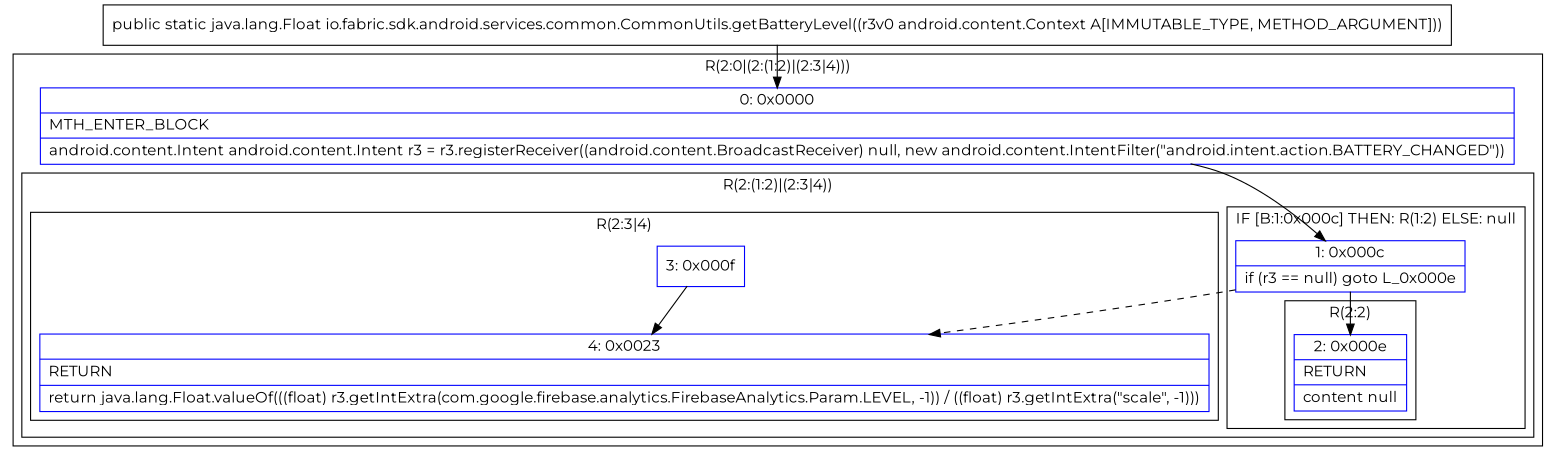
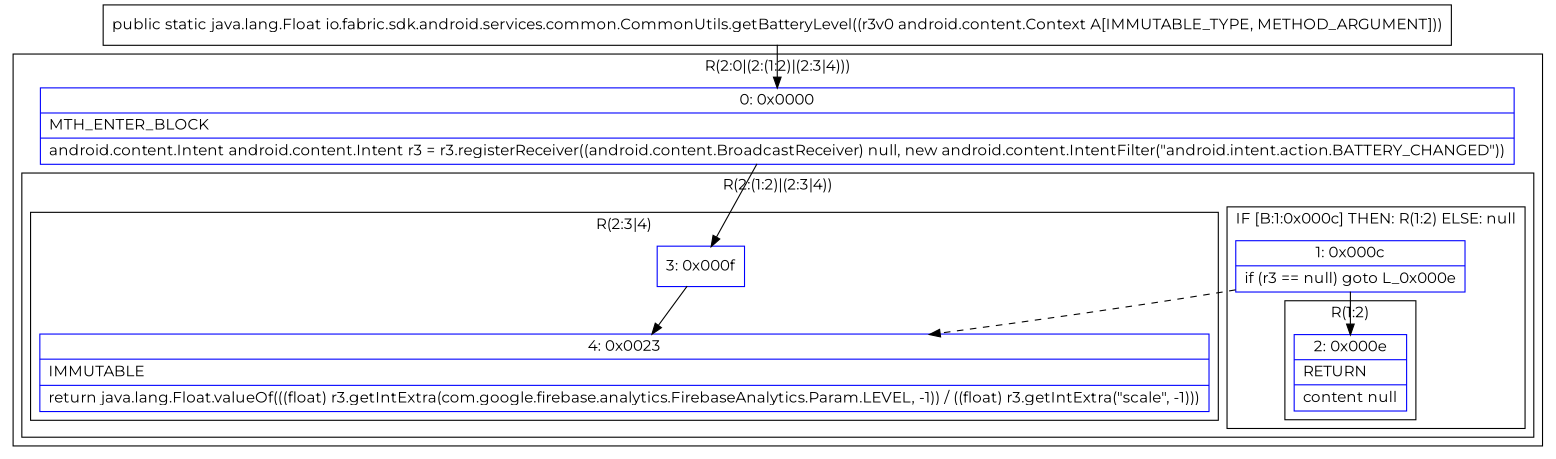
(1258, 191) -> (737, 200)
(1350, 313) -> (1350, 313)
(81, 372) -> (97, 372)
